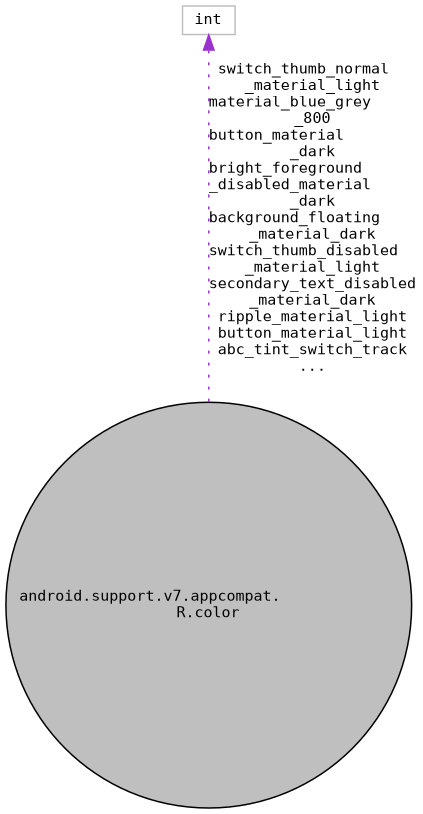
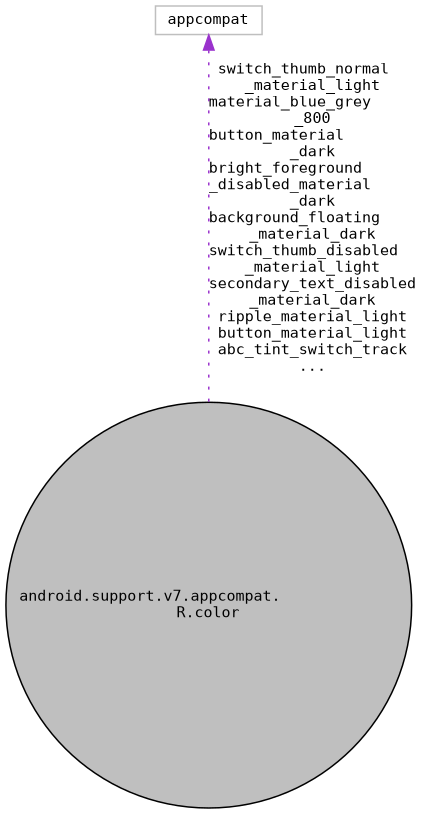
(209, 20) -> (209, 20)
